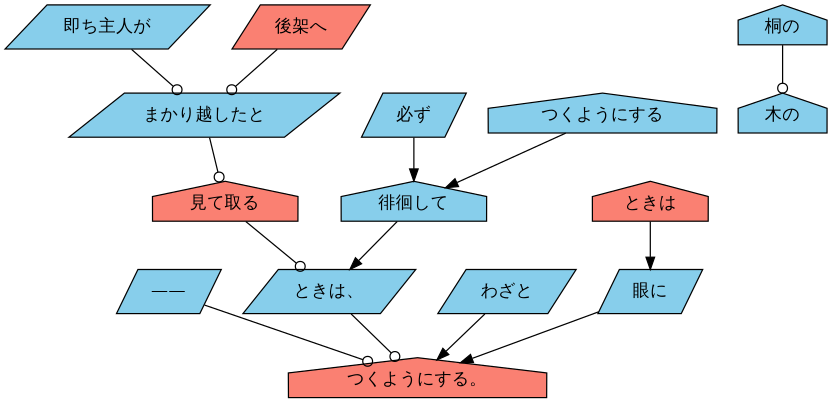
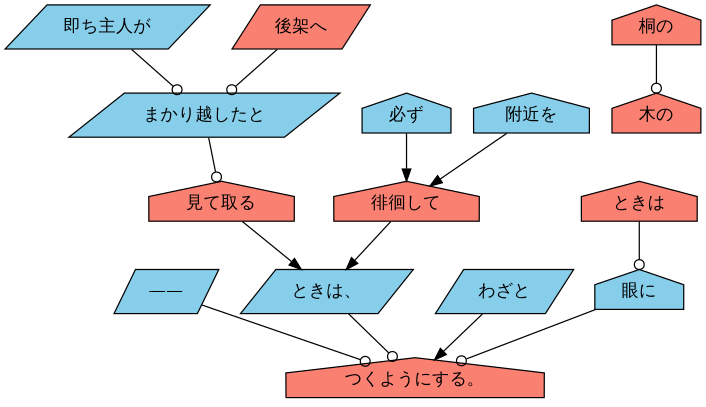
(783, 27) -> (656, 27)
(414, 115) -> (407, 115)
(603, 115) -> (531, 115)
(783, 115) -> (656, 115)
(414, 203) -> (407, 203)
(650, 239) -> (639, 241)
(271, 242) -> (267, 242)
(650, 292) -> (639, 292)
(536, 335) -> (531, 334)
